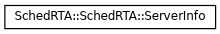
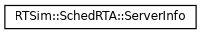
(110, 17) -> (100, 17)
